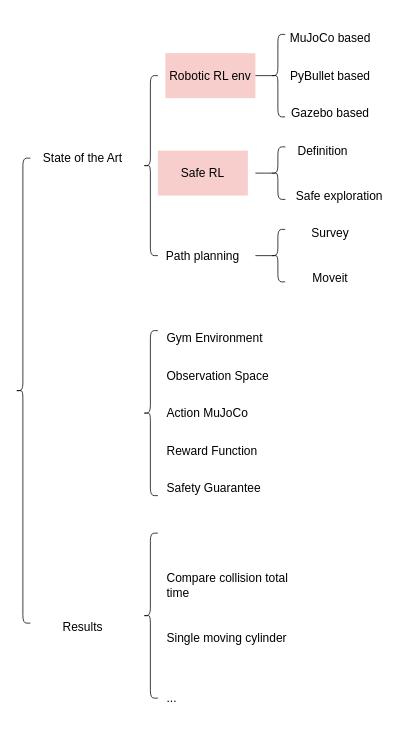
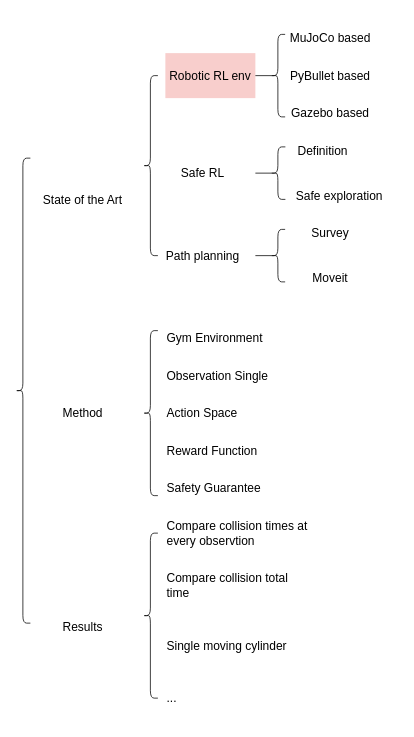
(83, 158) -> (83, 199)
(203, 173) -> (203, 173)
(221, 375) -> (221, 375)
none -> (83, 413)
(207, 413) -> (204, 413)
none -> (237, 533)
(237, 638) -> (237, 645)
